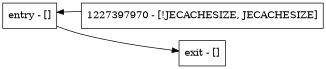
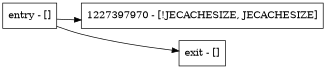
(72, 12) -> (66, 20)
